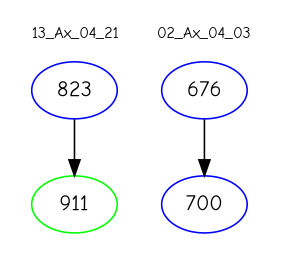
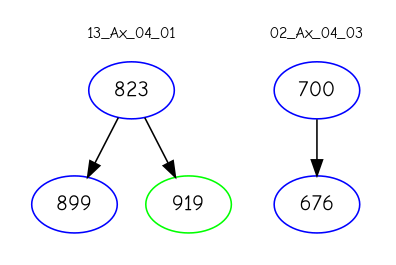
(75, 34) -> (132, 34)
(204, 140) -> (317, 140)
none -> (74, 204)
(74, 204) -> (189, 204)
